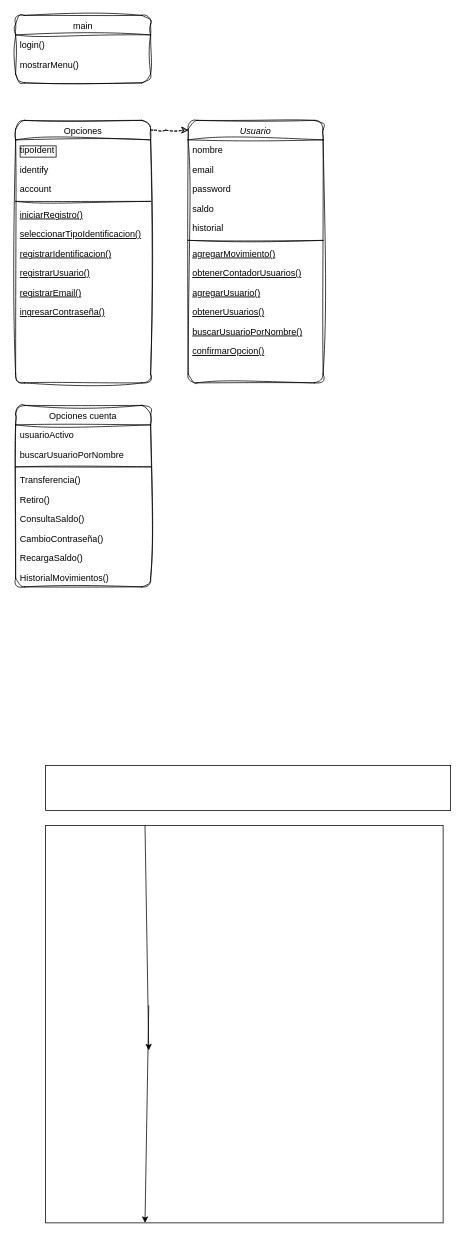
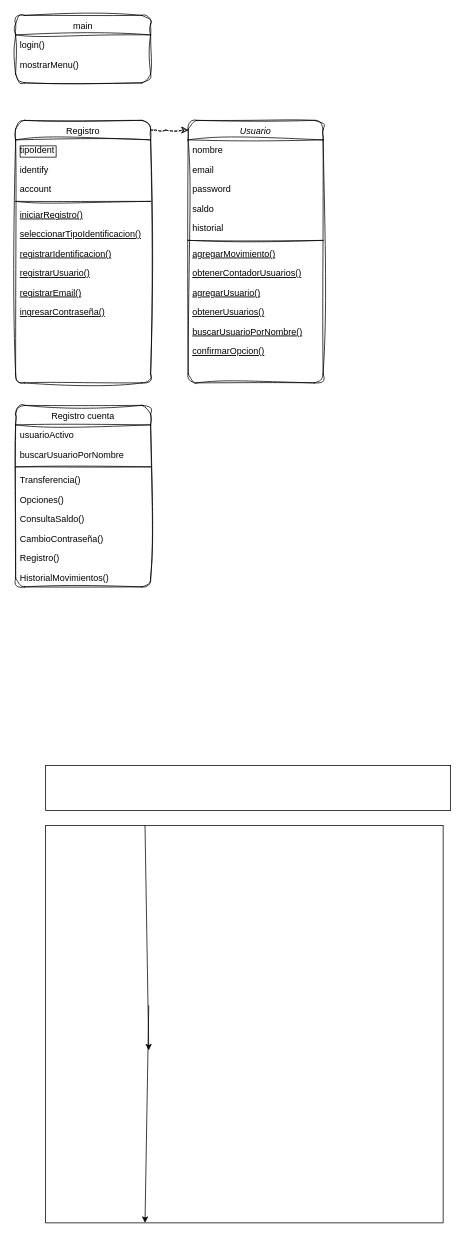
(83, 131) -> (83, 131)
(83, 416) -> (83, 416)
(38, 500) -> (44, 500)
(54, 558) -> (44, 558)
